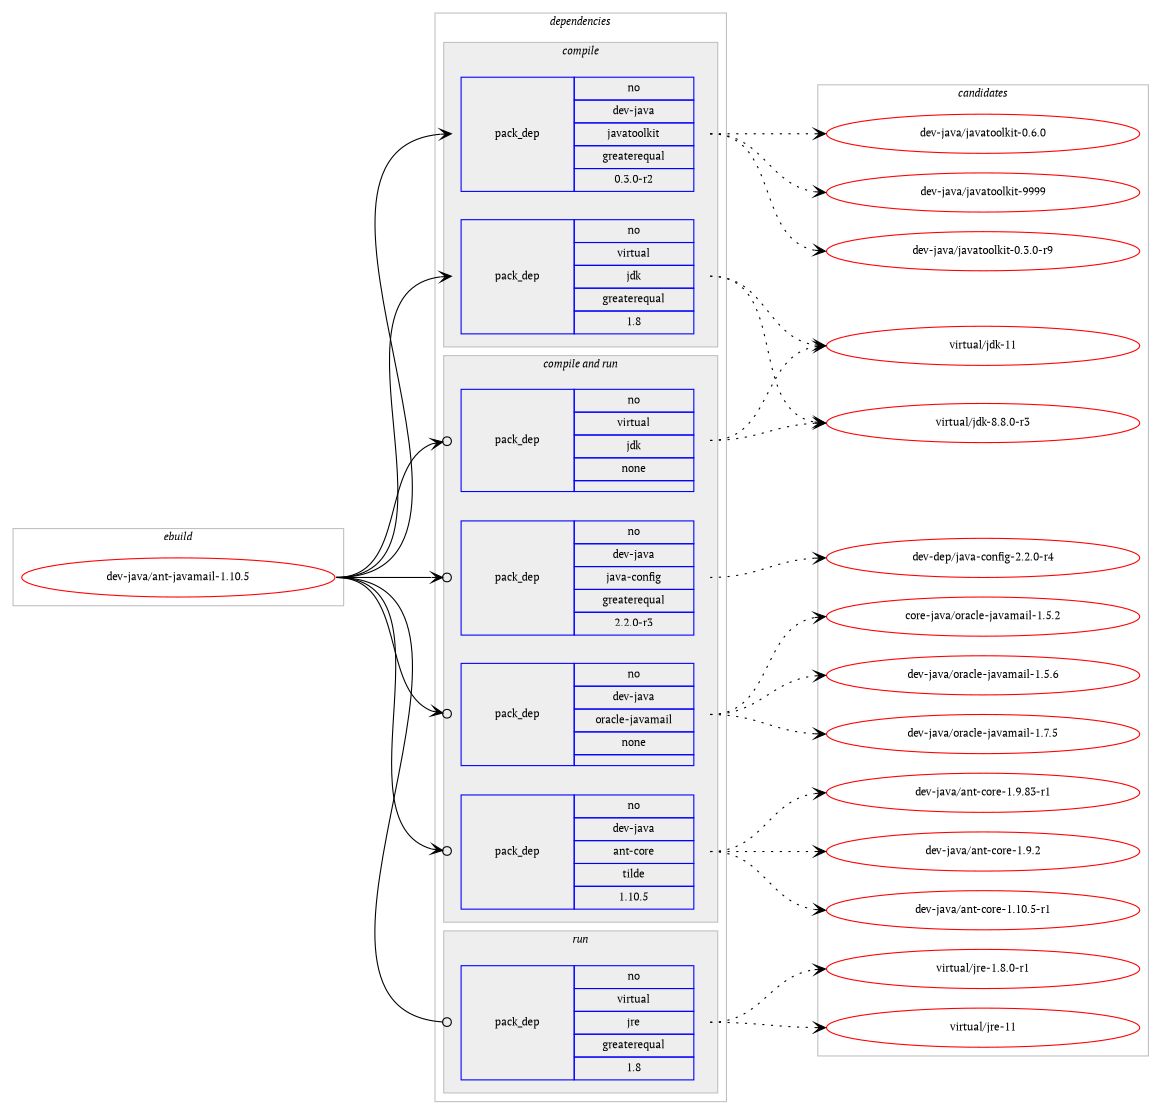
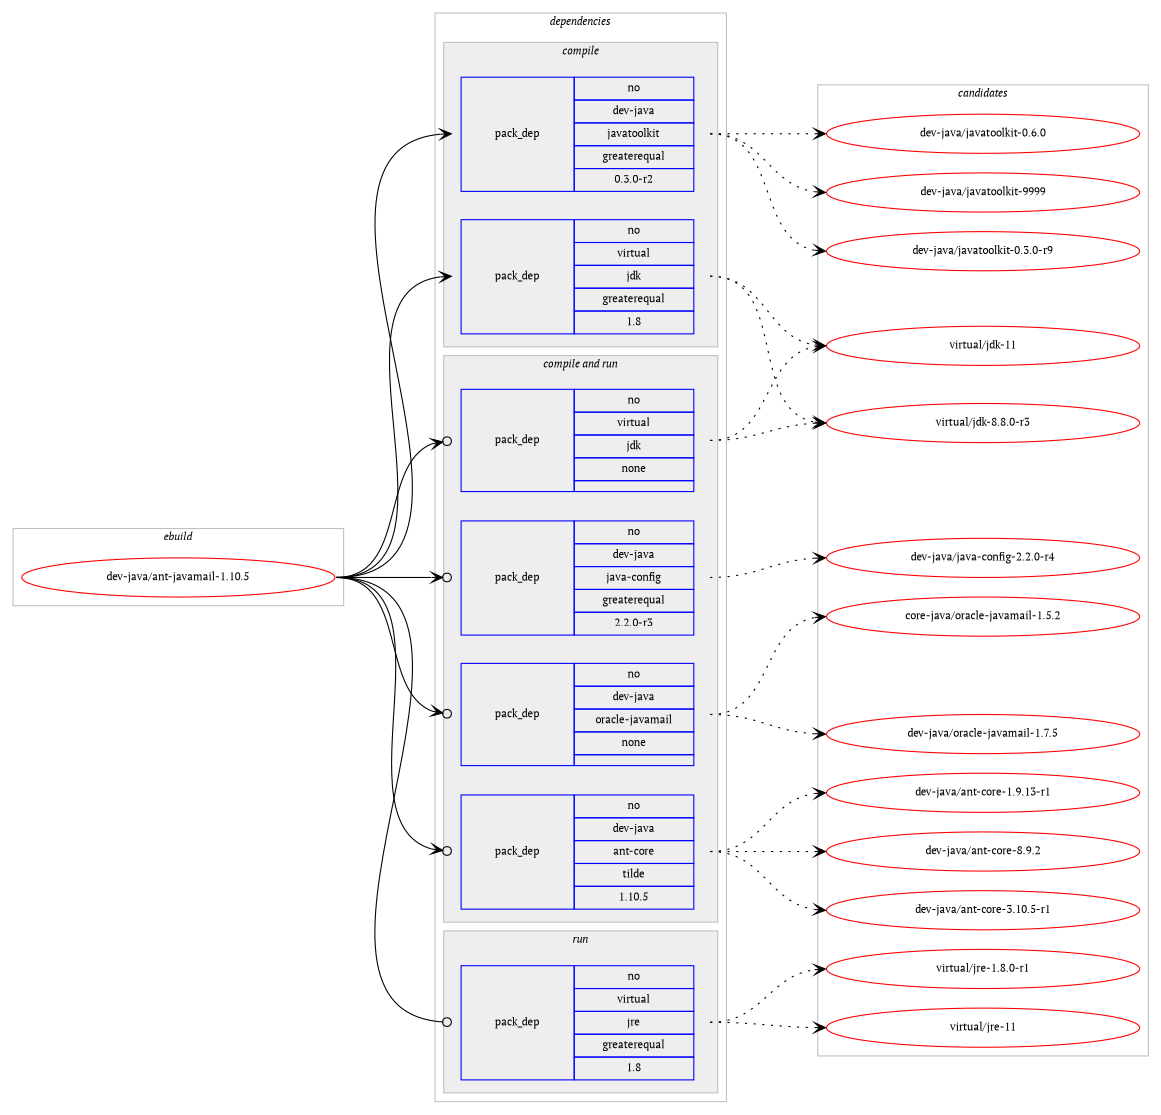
(983, 558) -> (983, 558)
(983, 675) -> none
(983, 793) -> (983, 793)
(983, 852) -> (983, 852)
(983, 910) -> (983, 910)
